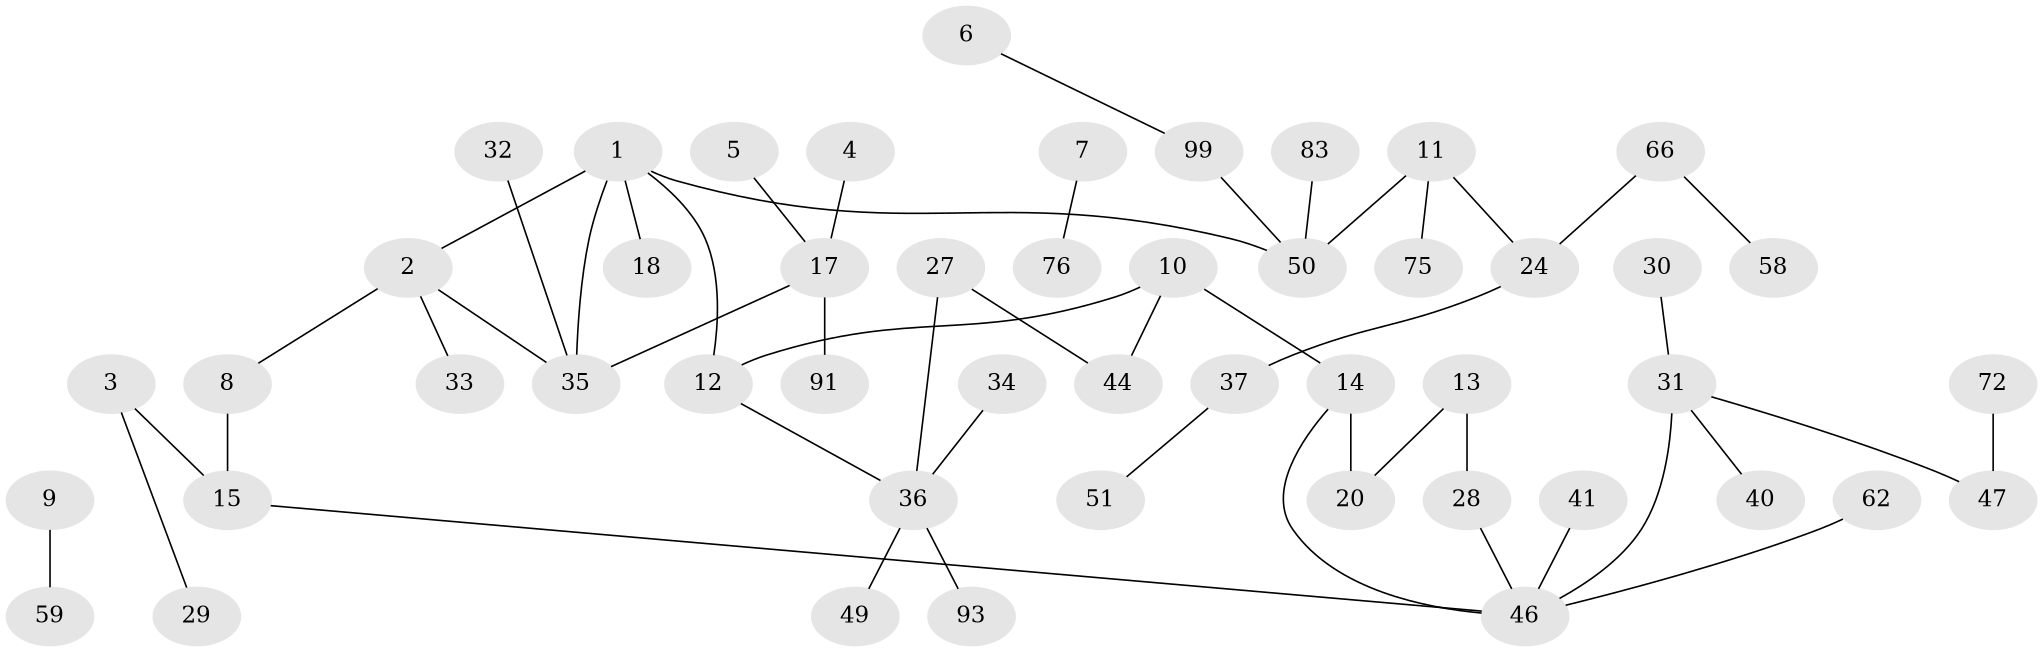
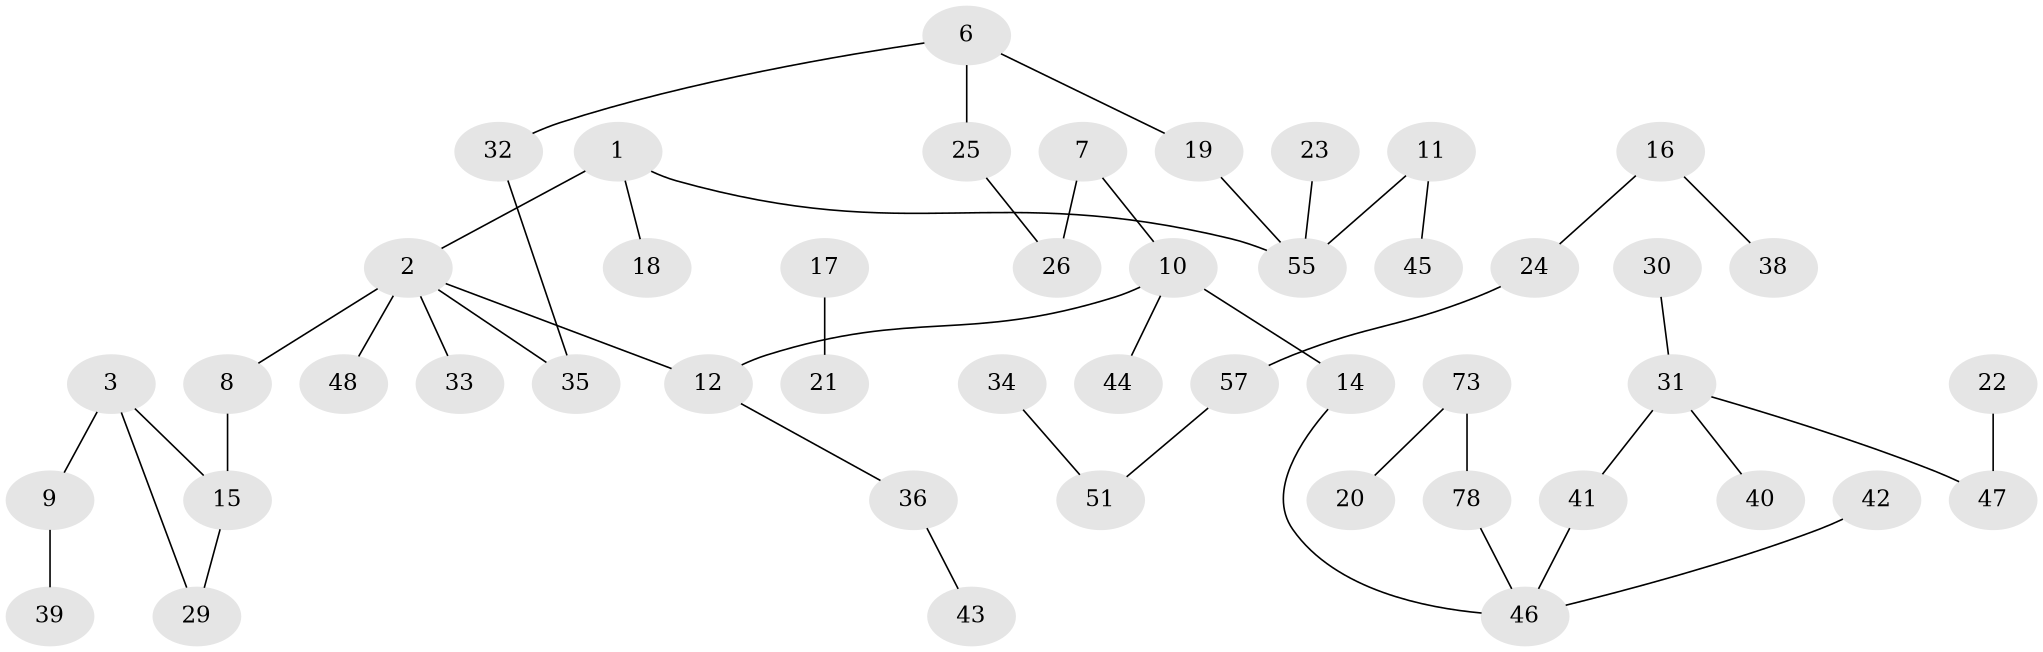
none -> (726, 79)
(734, 152) -> none
(851, 152) -> none
none -> (967, 152)
(1199, 152) -> (1199, 152)
(1315, 152) -> (1315, 152)
(1661, 152) -> (1661, 152)
none -> (1128, 210)
(1483, 210) -> none
(710, 253) -> (570, 330)
(584, 266) -> none
(941, 268) -> none
(1057, 268) -> (1057, 268)
(1302, 268) -> (1302, 268)
(1419, 268) -> (1419, 268)
(1774, 268) -> (1774, 268)
(700, 326) -> none
none -> (344, 384)
(825, 384) -> (825, 384)
(1235, 384) -> (1235, 384)
(1467, 384) -> (1467, 384)
(1993, 384) -> (1993, 384)
none -> (81, 442)
(958, 442) -> (1051, 442)
(1351, 442) -> none
(1467, 500) -> (1467, 500)
(1877, 500) -> (1877, 500)
(1645, 524) -> (1628, 442)
(846, 556) -> (212, 559)
(50, 617) -> (50, 617)
(855, 617) -> none
(972, 617) -> (972, 617)
